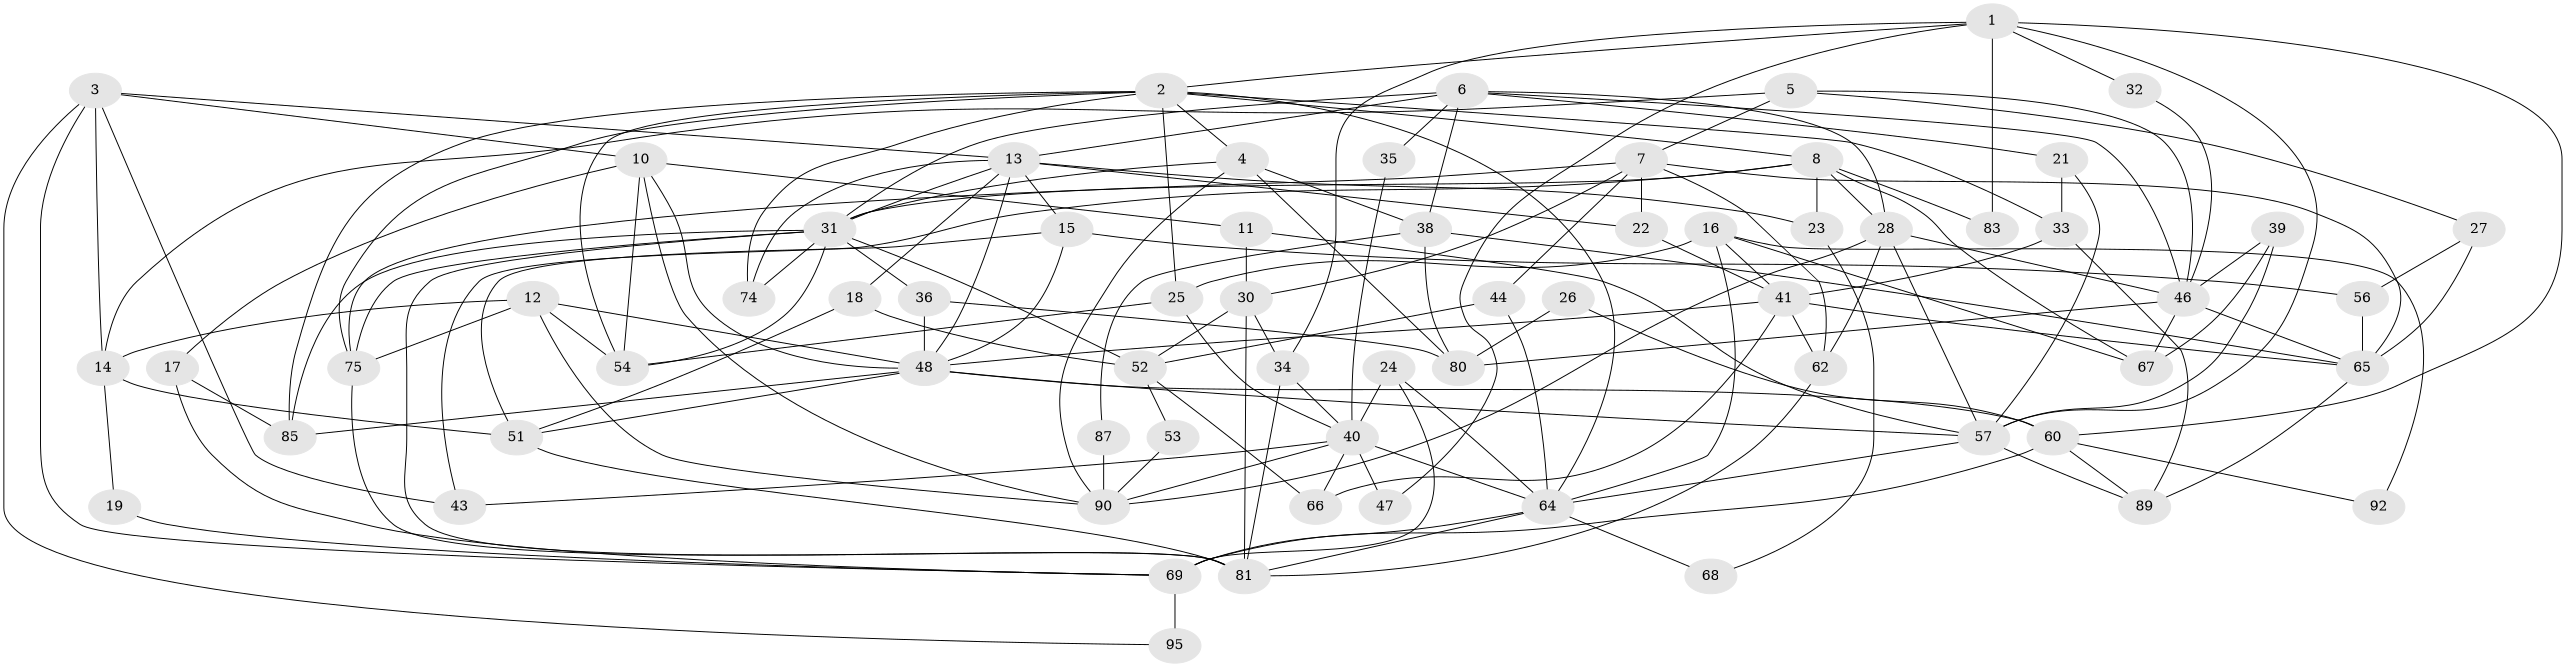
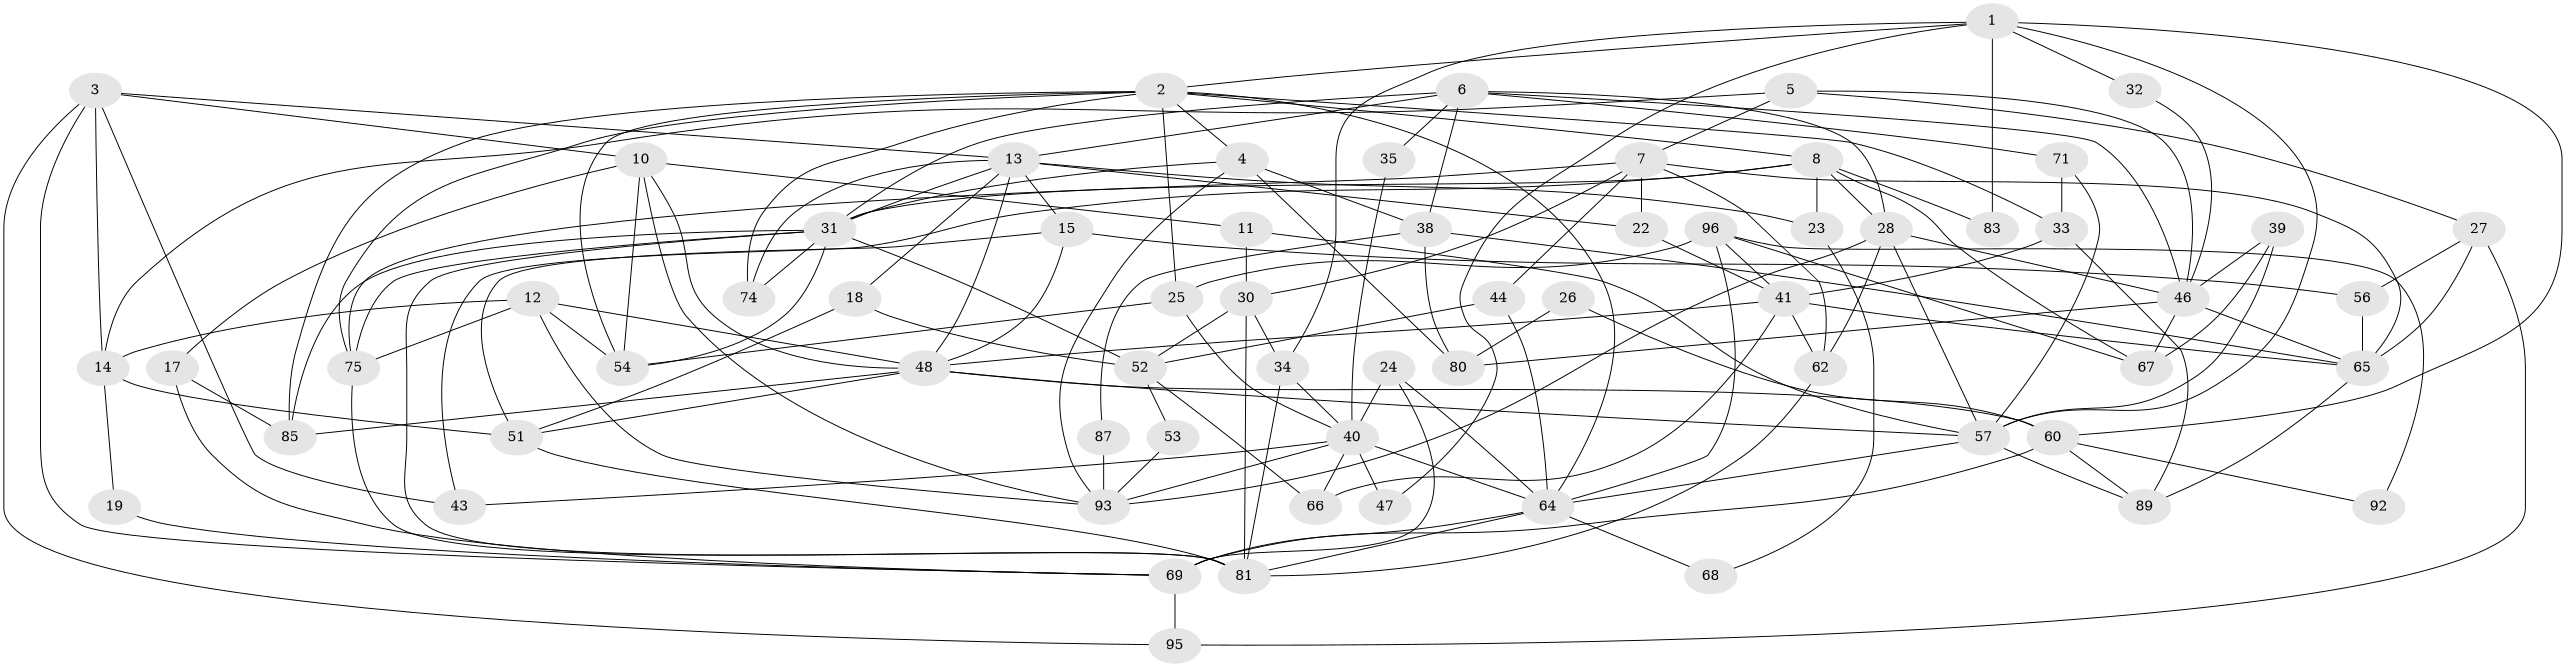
(2062, 160) -> (2062, 160)
(1711, 229) -> (1711, 229)
(924, 299) -> none
(1104, 507) -> (1104, 507)
none -> (2010, 623)
